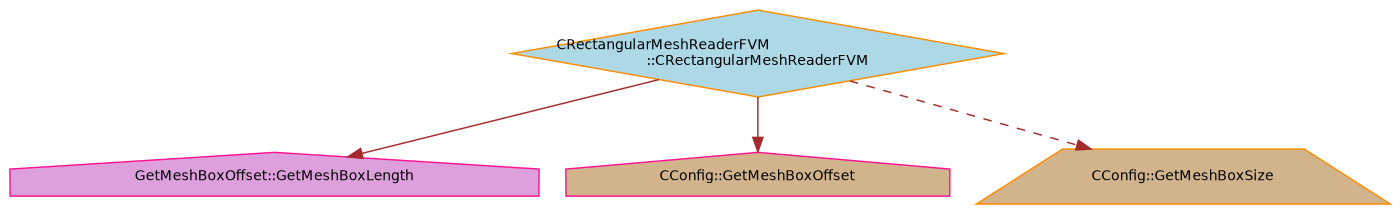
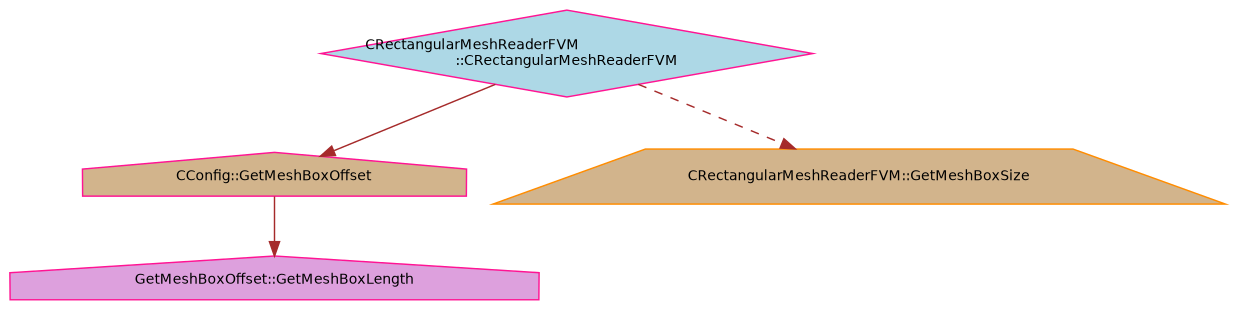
(758, 54) -> (567, 54)
(510, 117) -> (274, 219)
(1183, 177) -> (859, 177)
